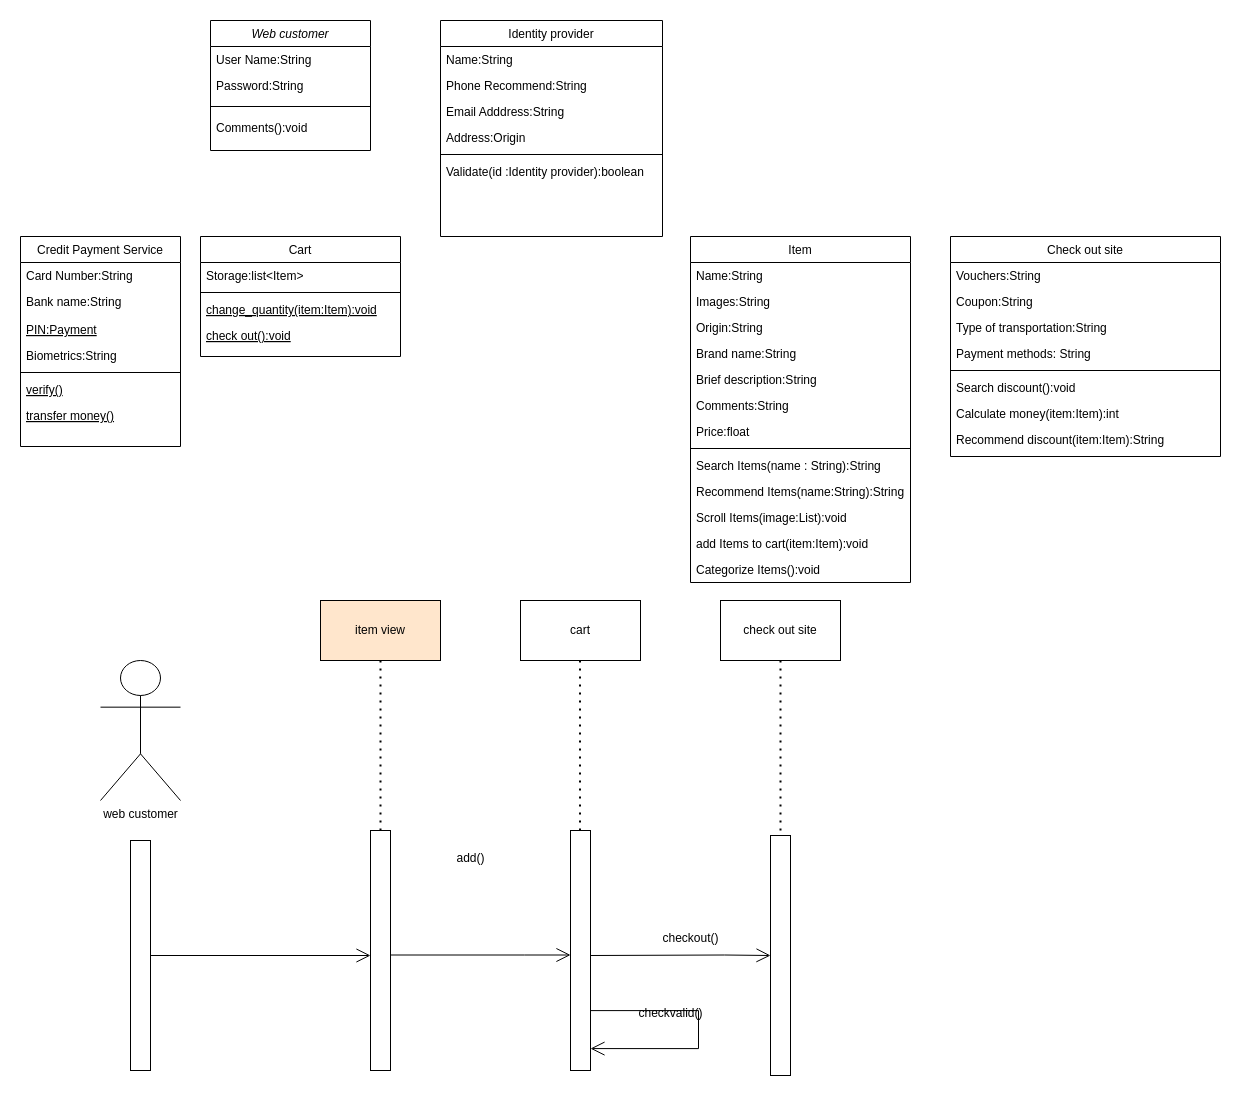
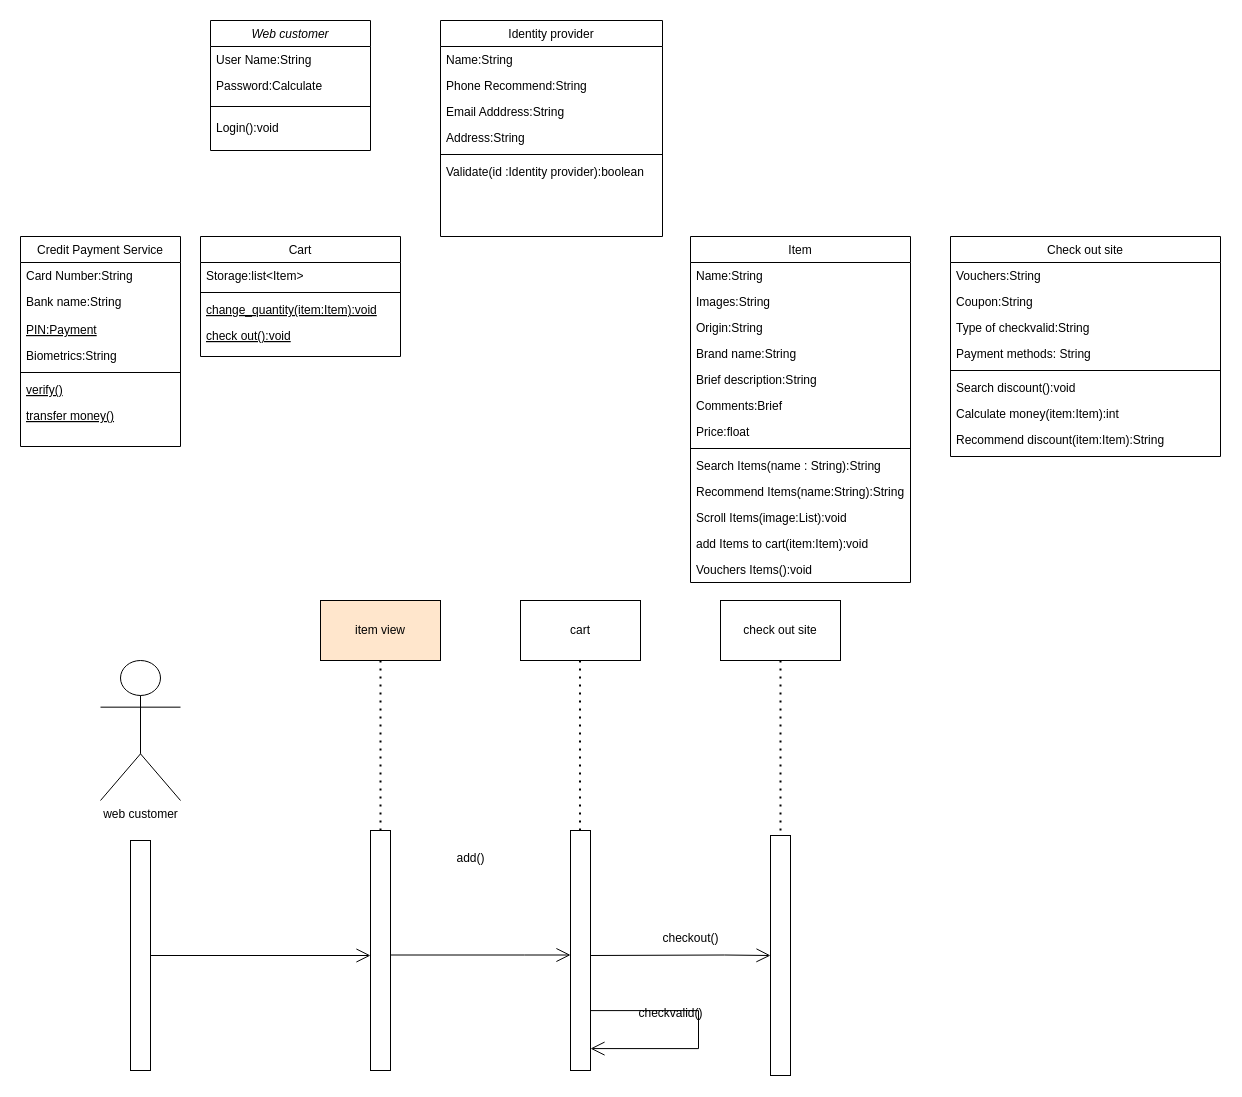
(263, 86) -> (272, 86)
(263, 128) -> (252, 128)
(488, 138) -> (490, 138)
(1046, 328) -> (1031, 328)
(743, 406) -> (740, 406)
(767, 570) -> (762, 570)
